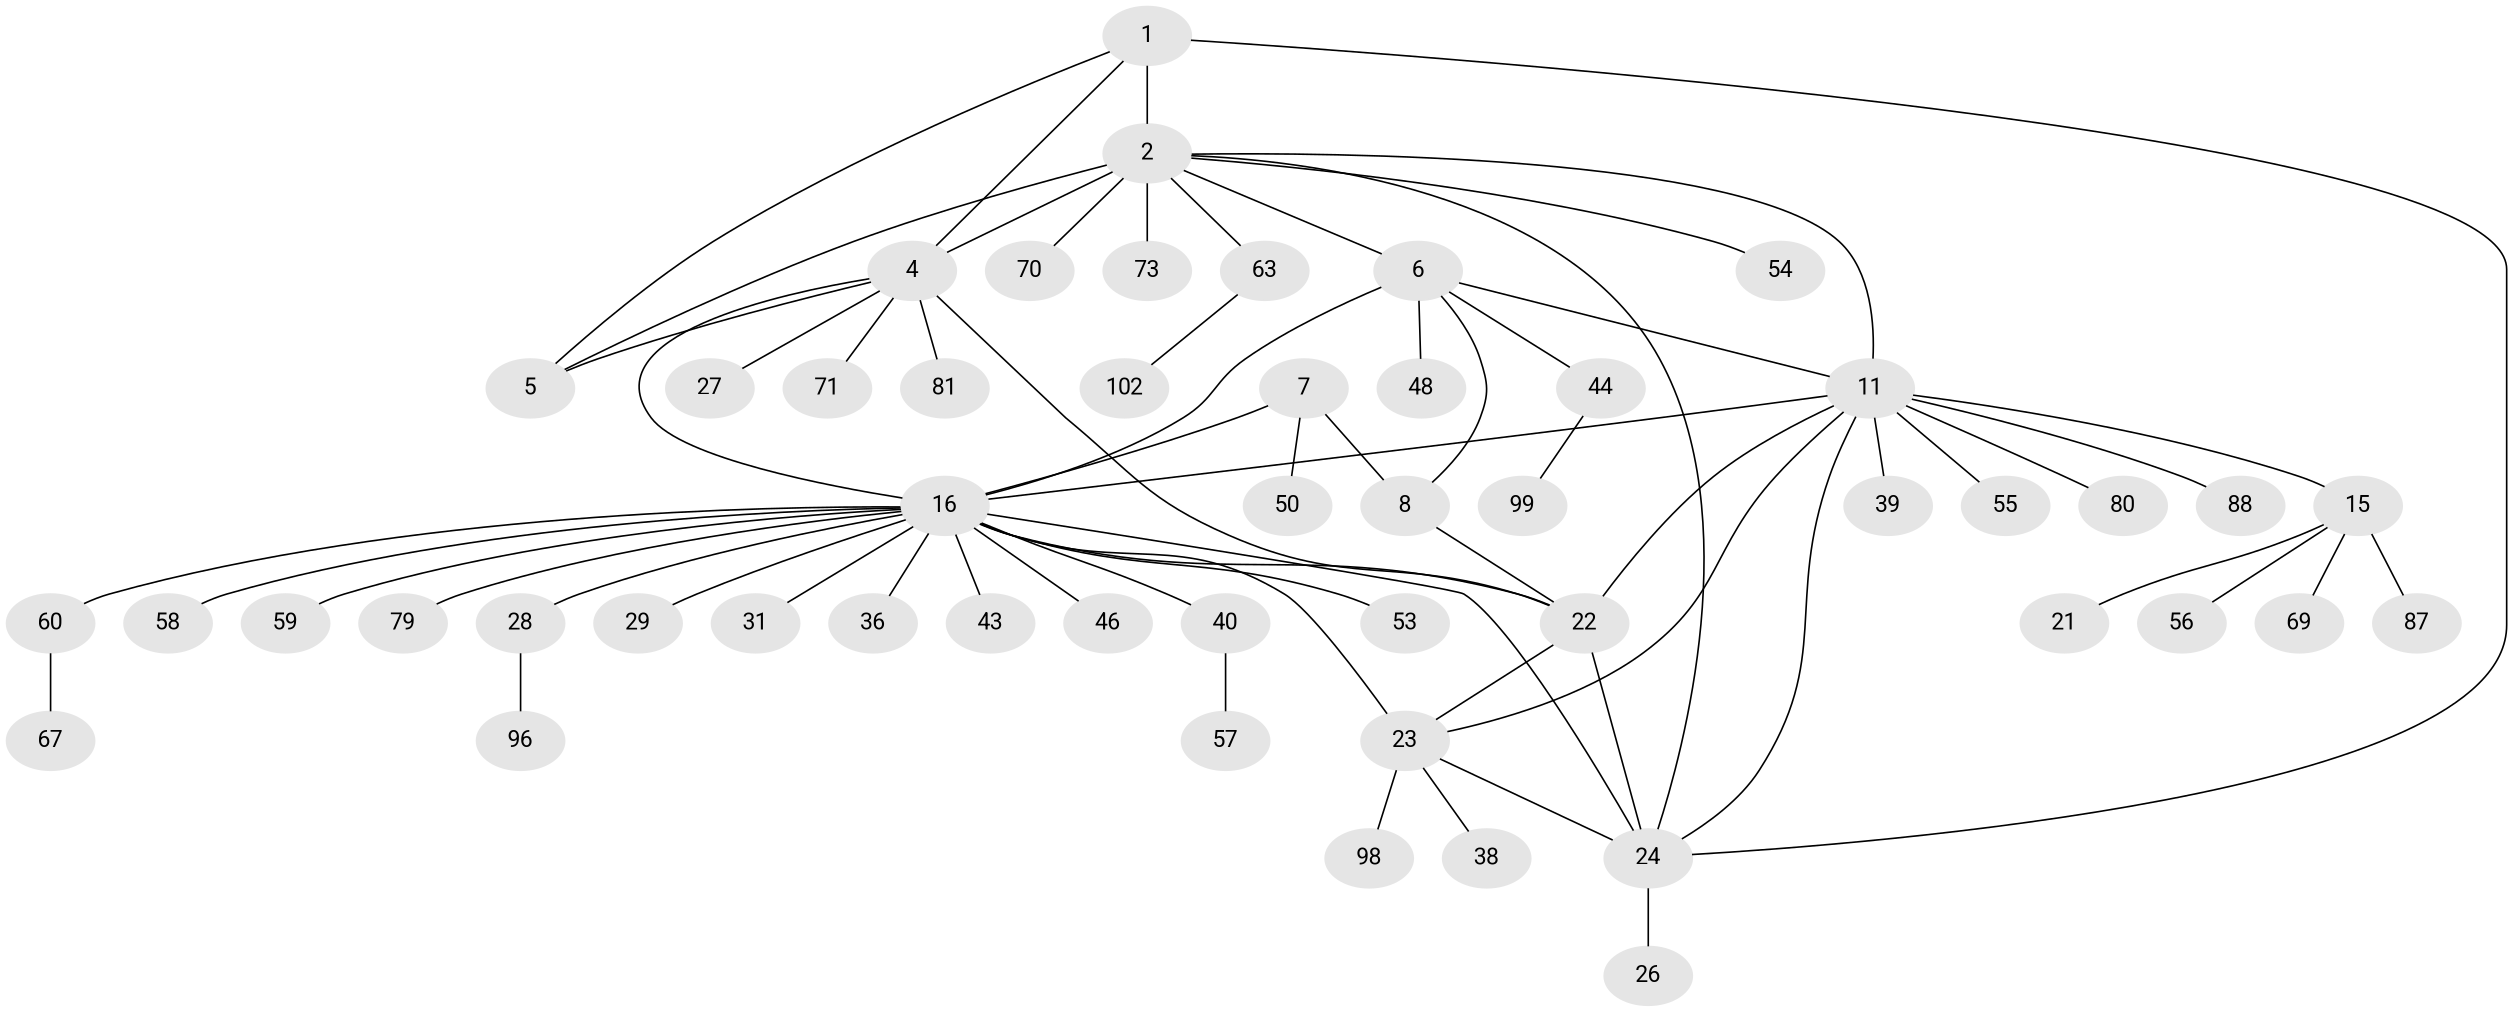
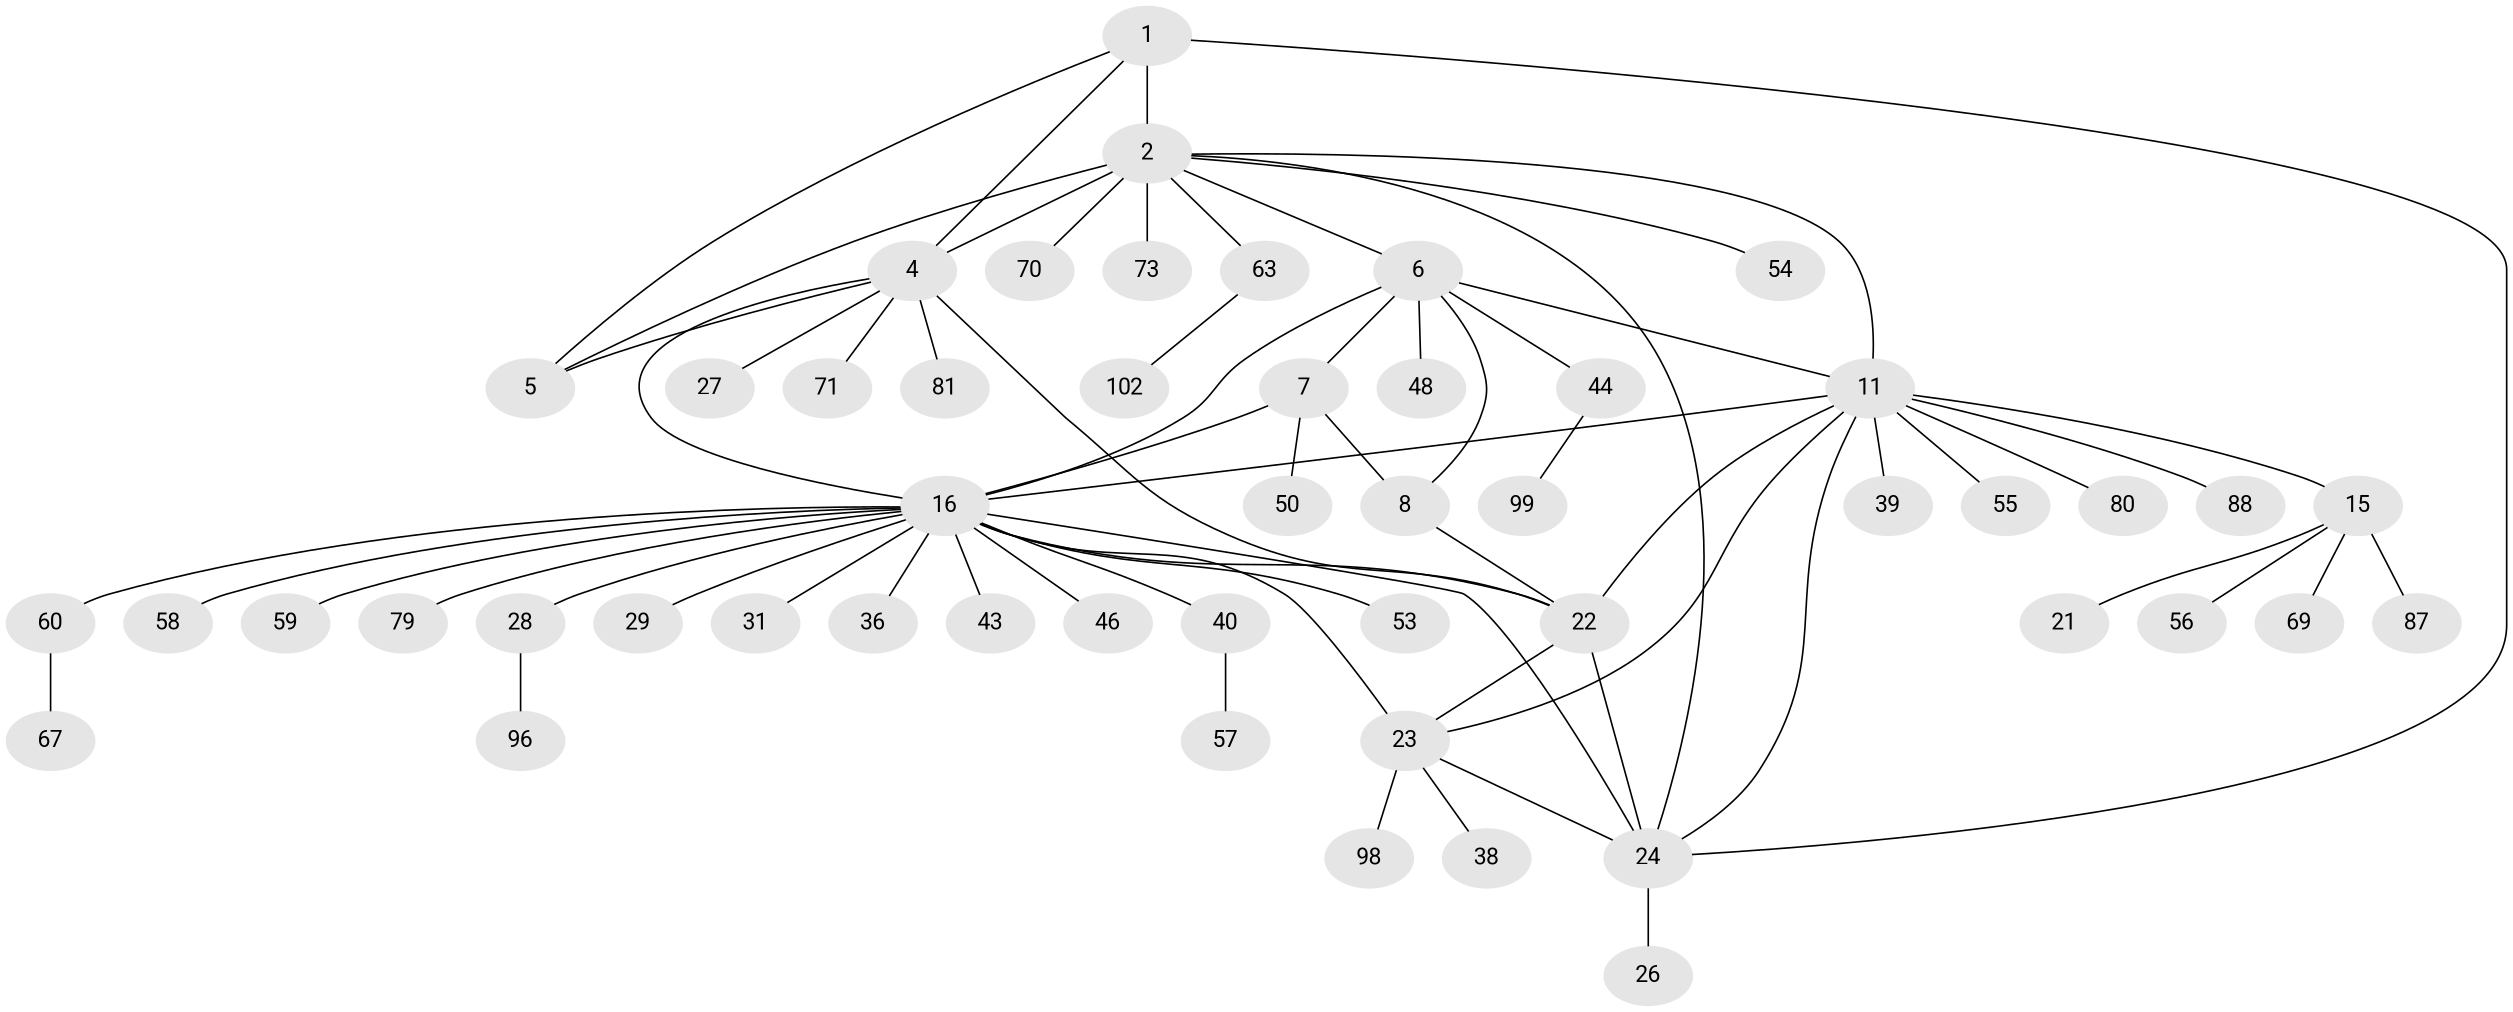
none -> (1361, 330)
